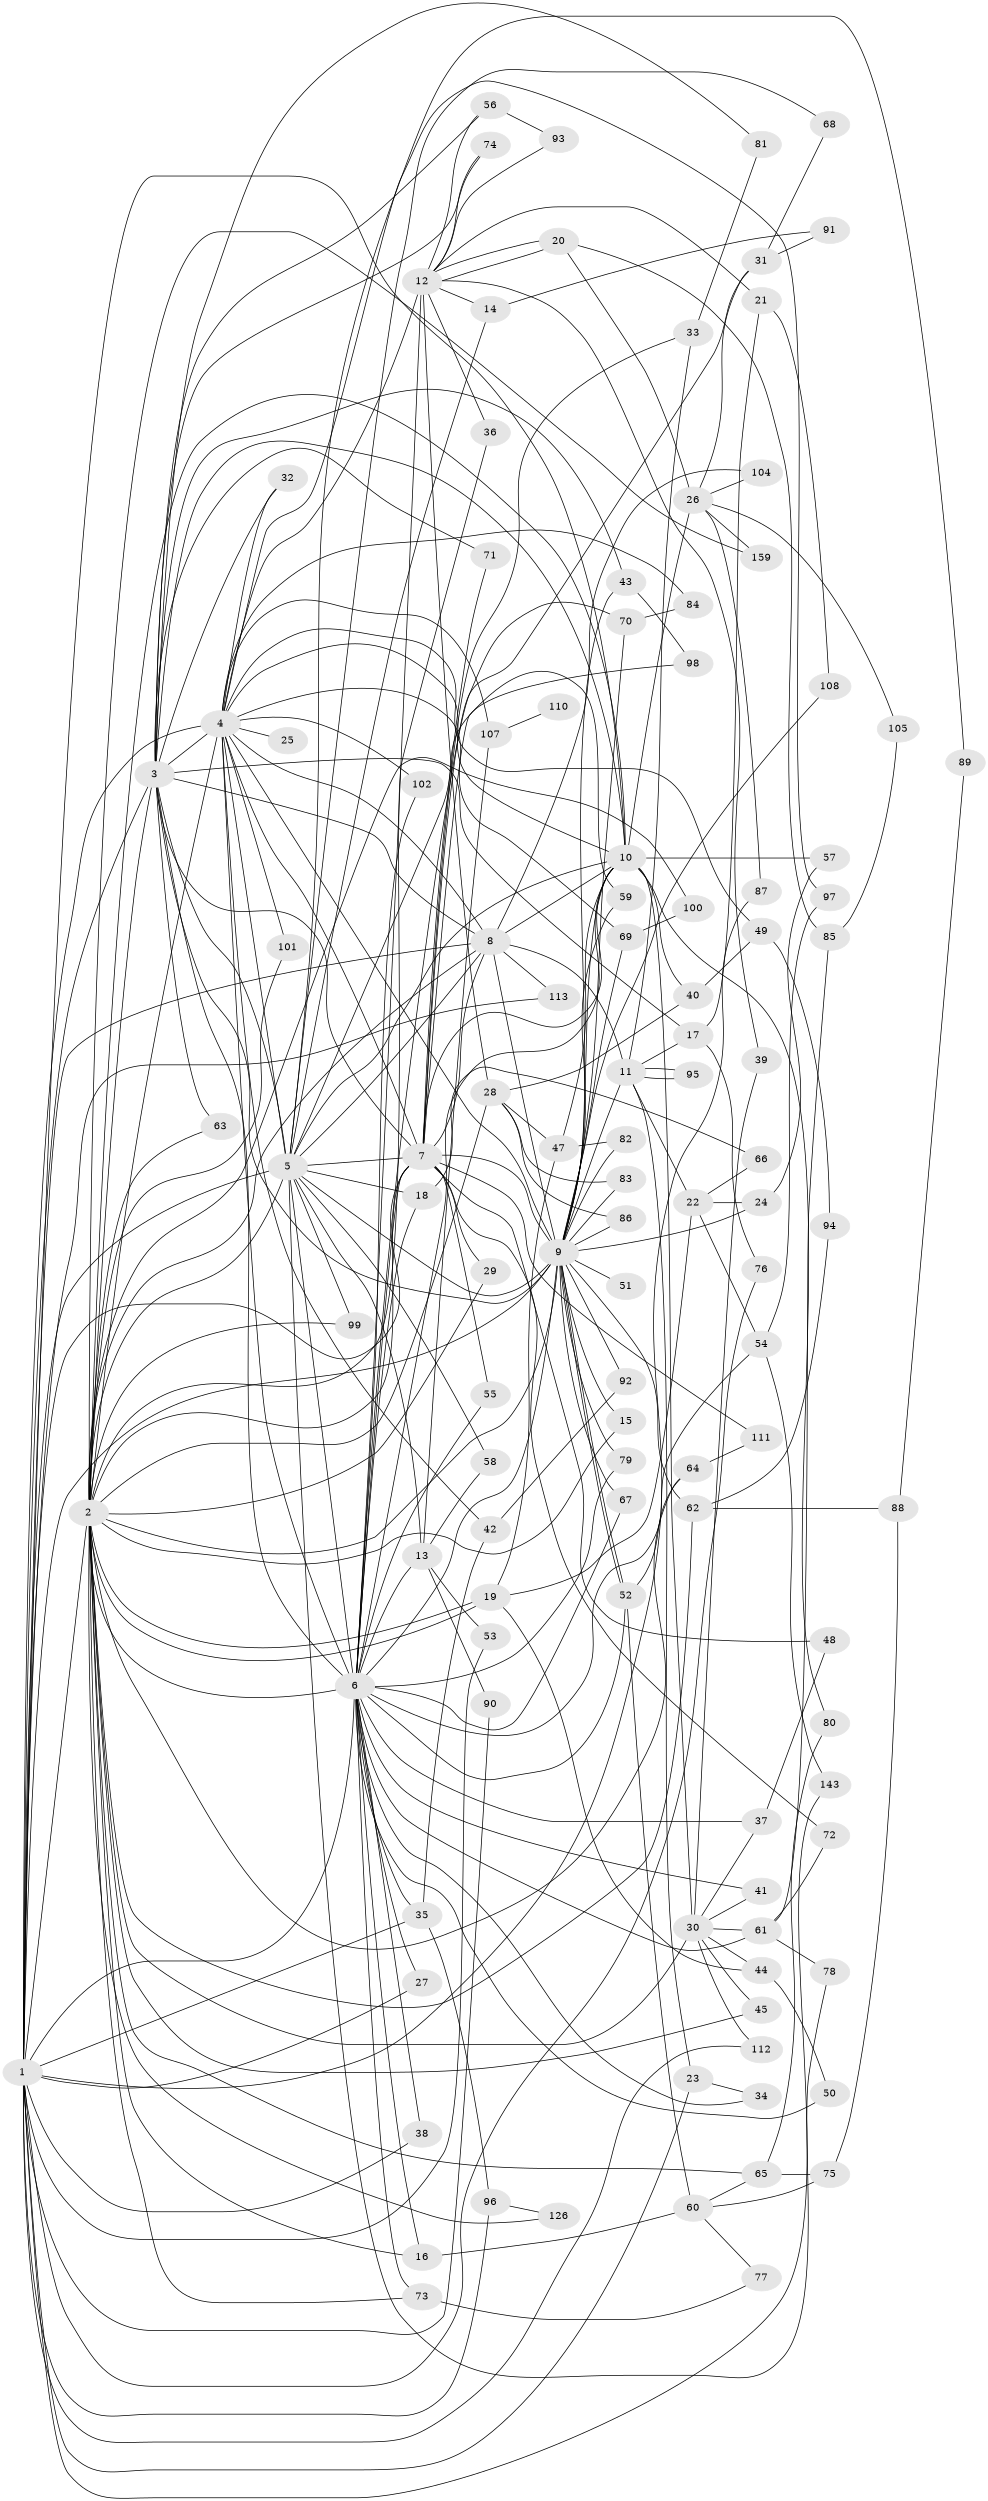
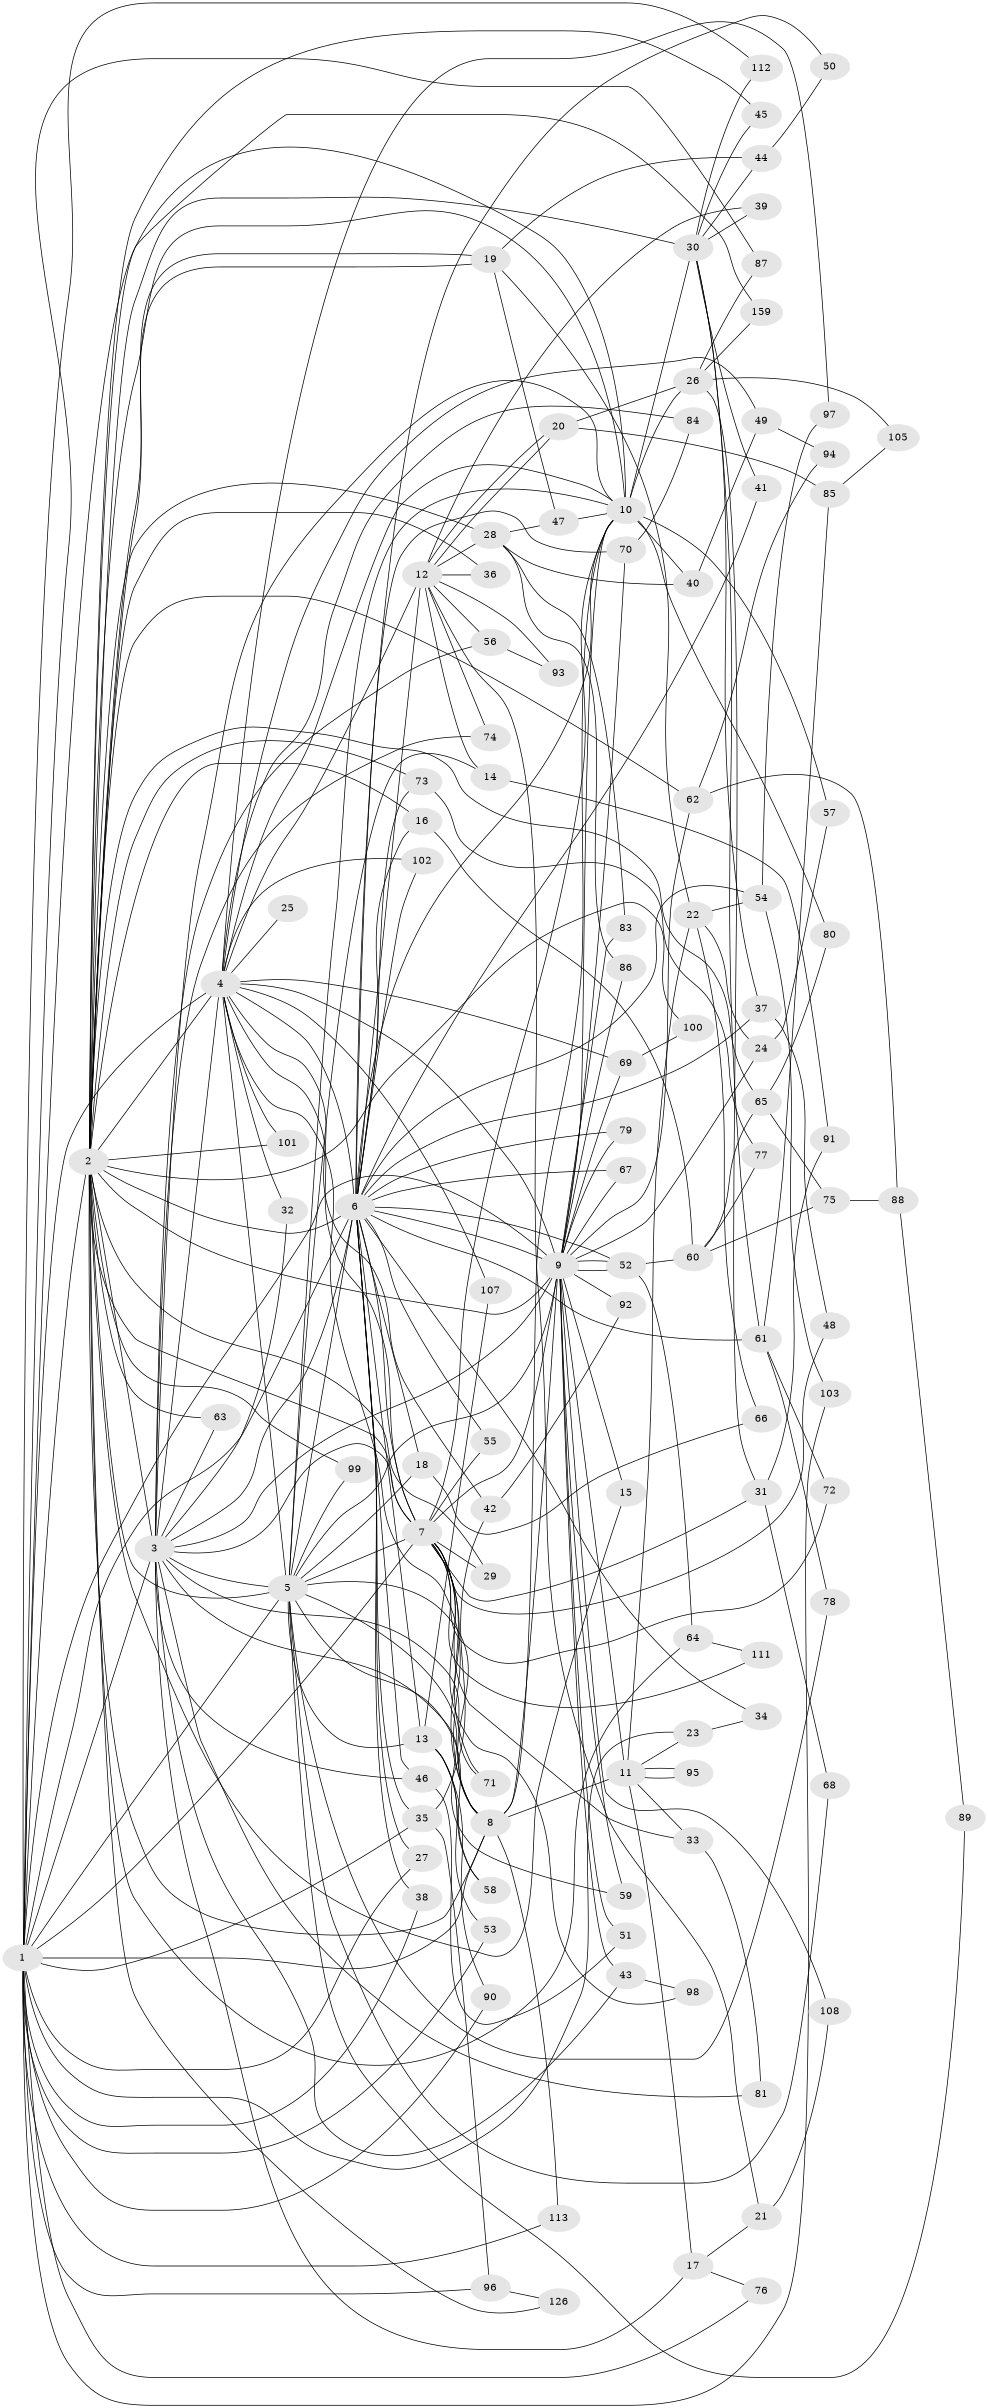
(762, 473) -> none
(559, 707) -> none
(626, 1140) -> none
none -> (422, 1779)
(830, 1785) -> (830, 1394)
